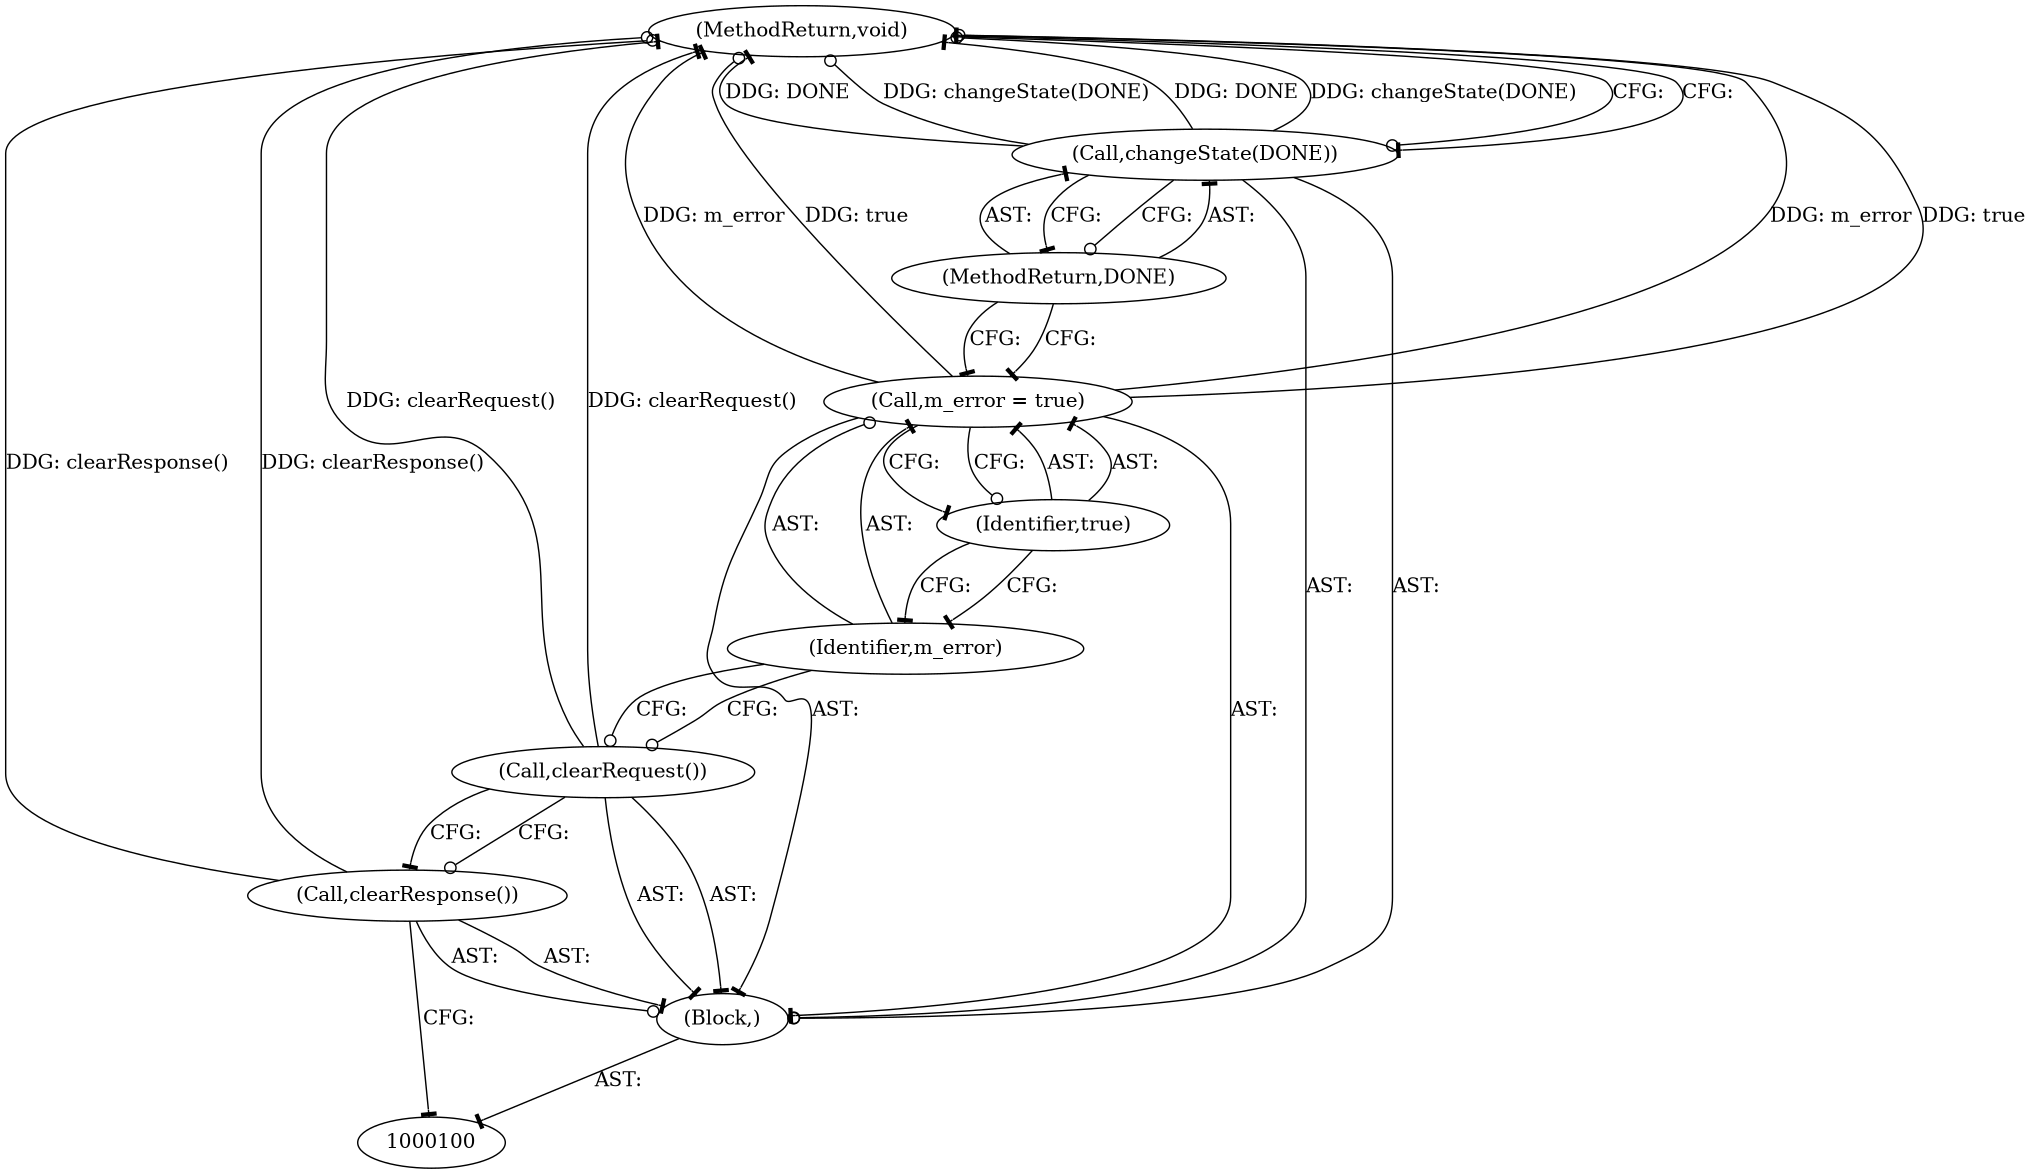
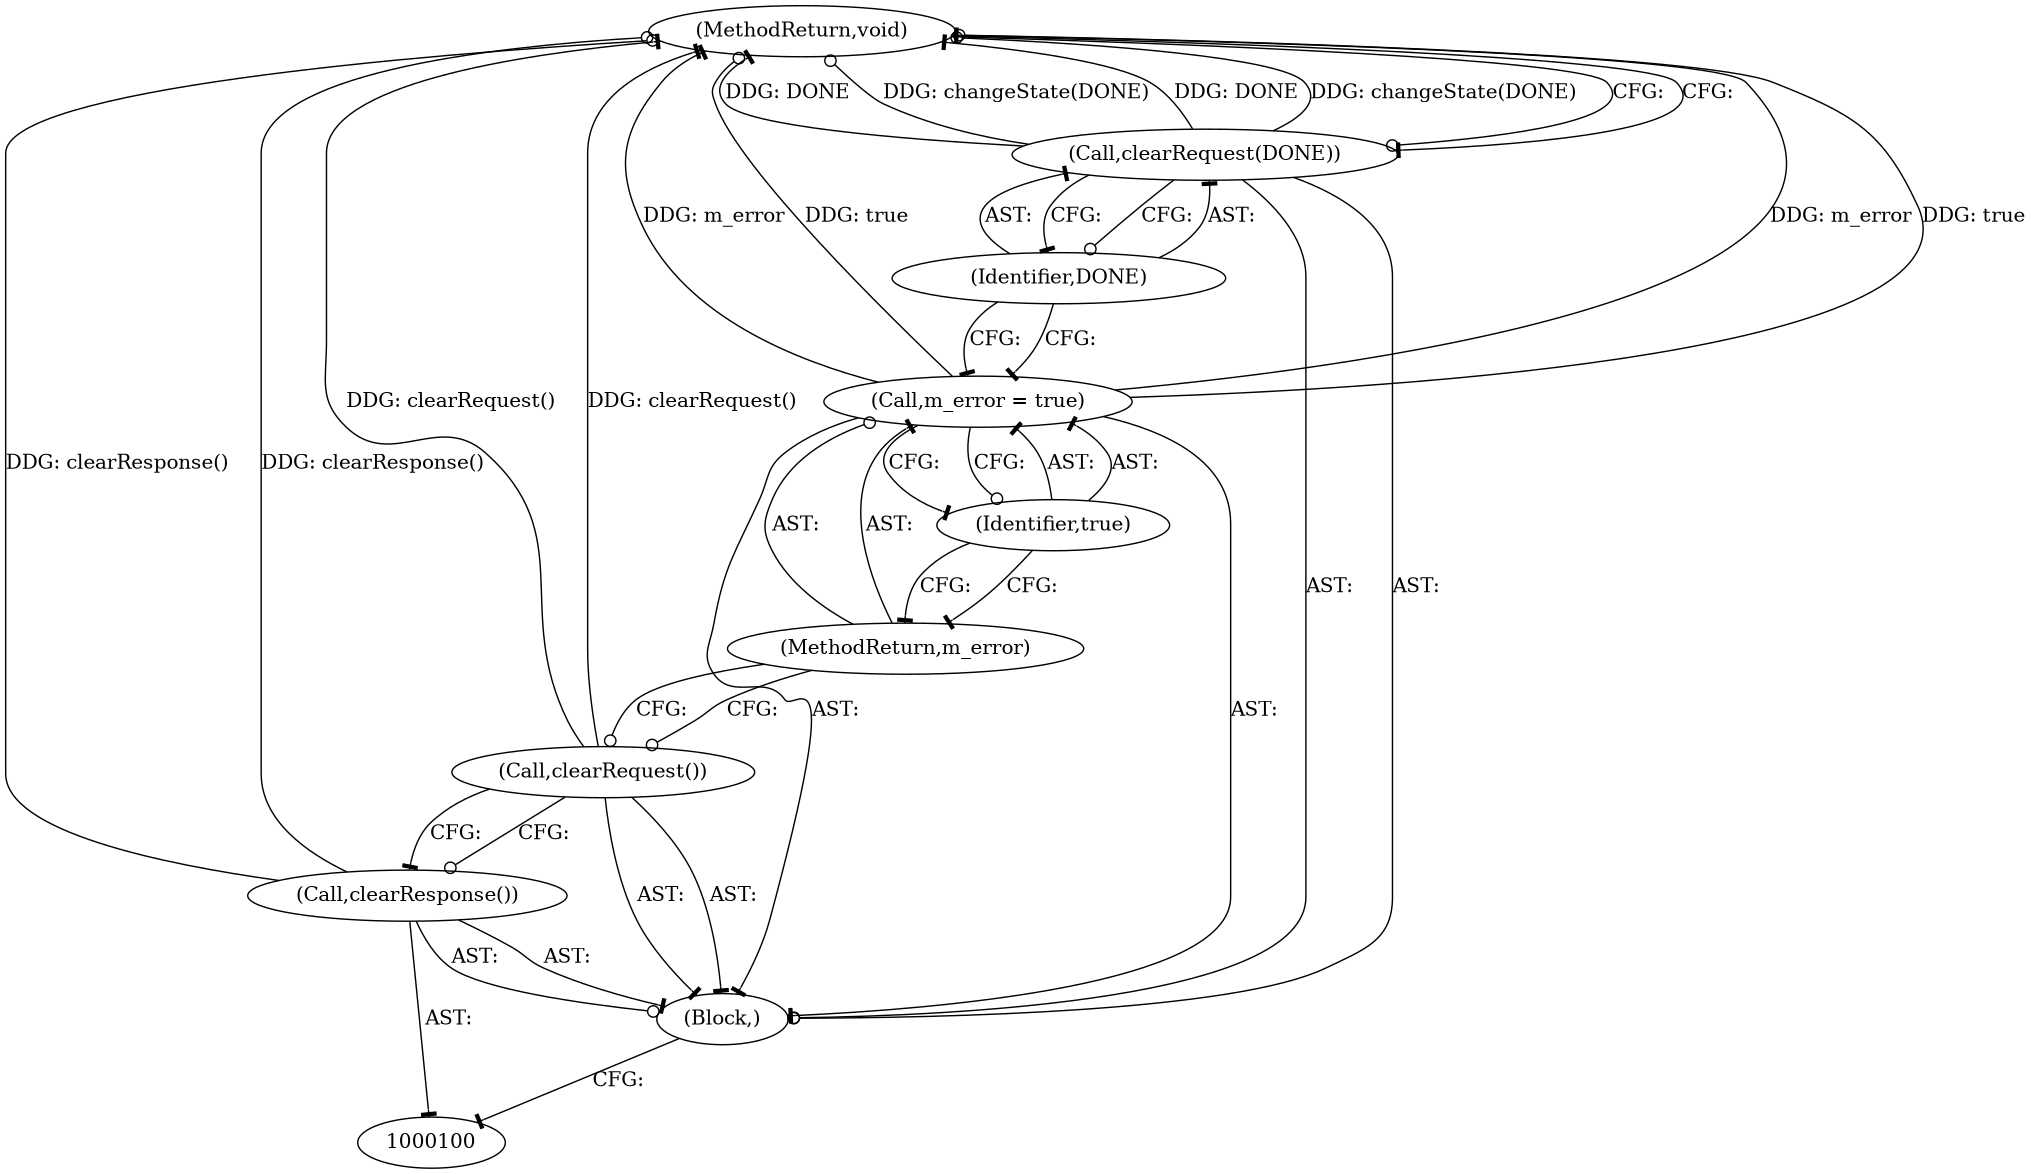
(1205, 155) -> (1205, 155)
(1059, 278) -> (1059, 278)
(906, 649) -> (906, 649)
(452, 1019) -> (452, 1019)
(622, 1081) -> (622, 1081)
